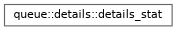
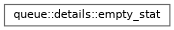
(88, 15) -> (87, 15)
